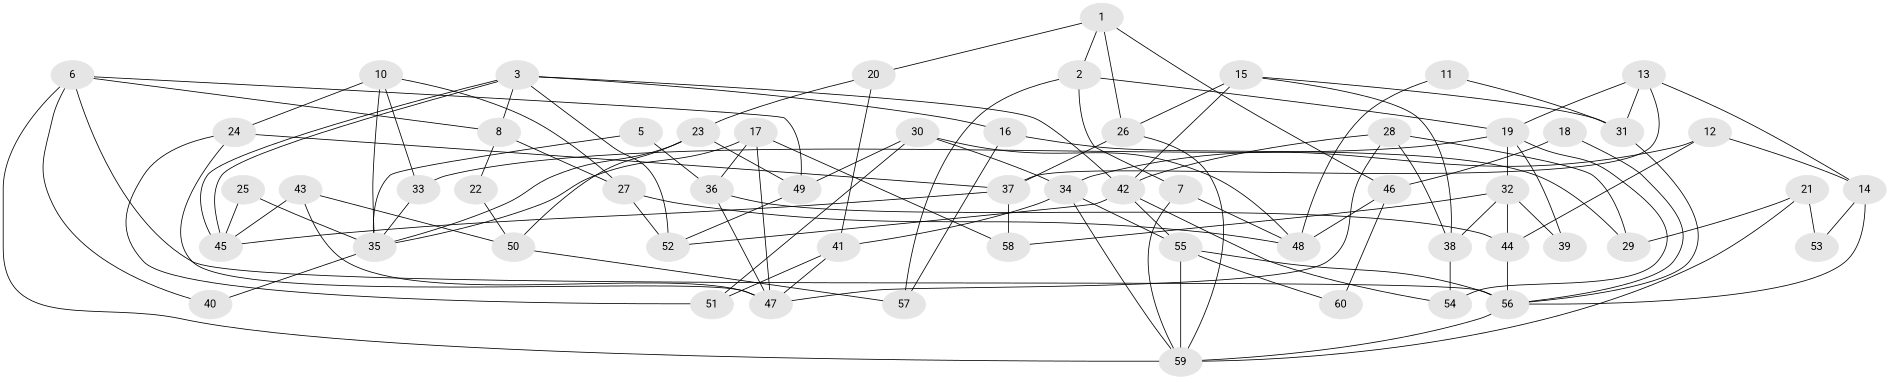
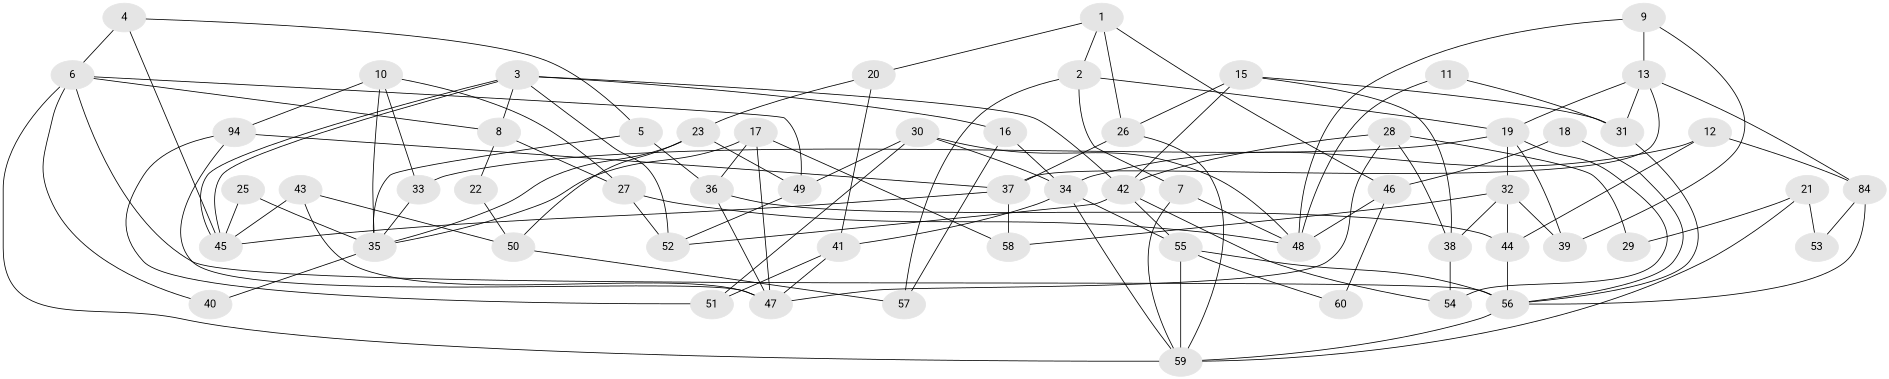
none -> (124, 18)
none -> (1644, 18)
(234, 132) -> (234, 132)
(1394, 155) -> (1036, 161)
(1865, 190) -> (1865, 190)
